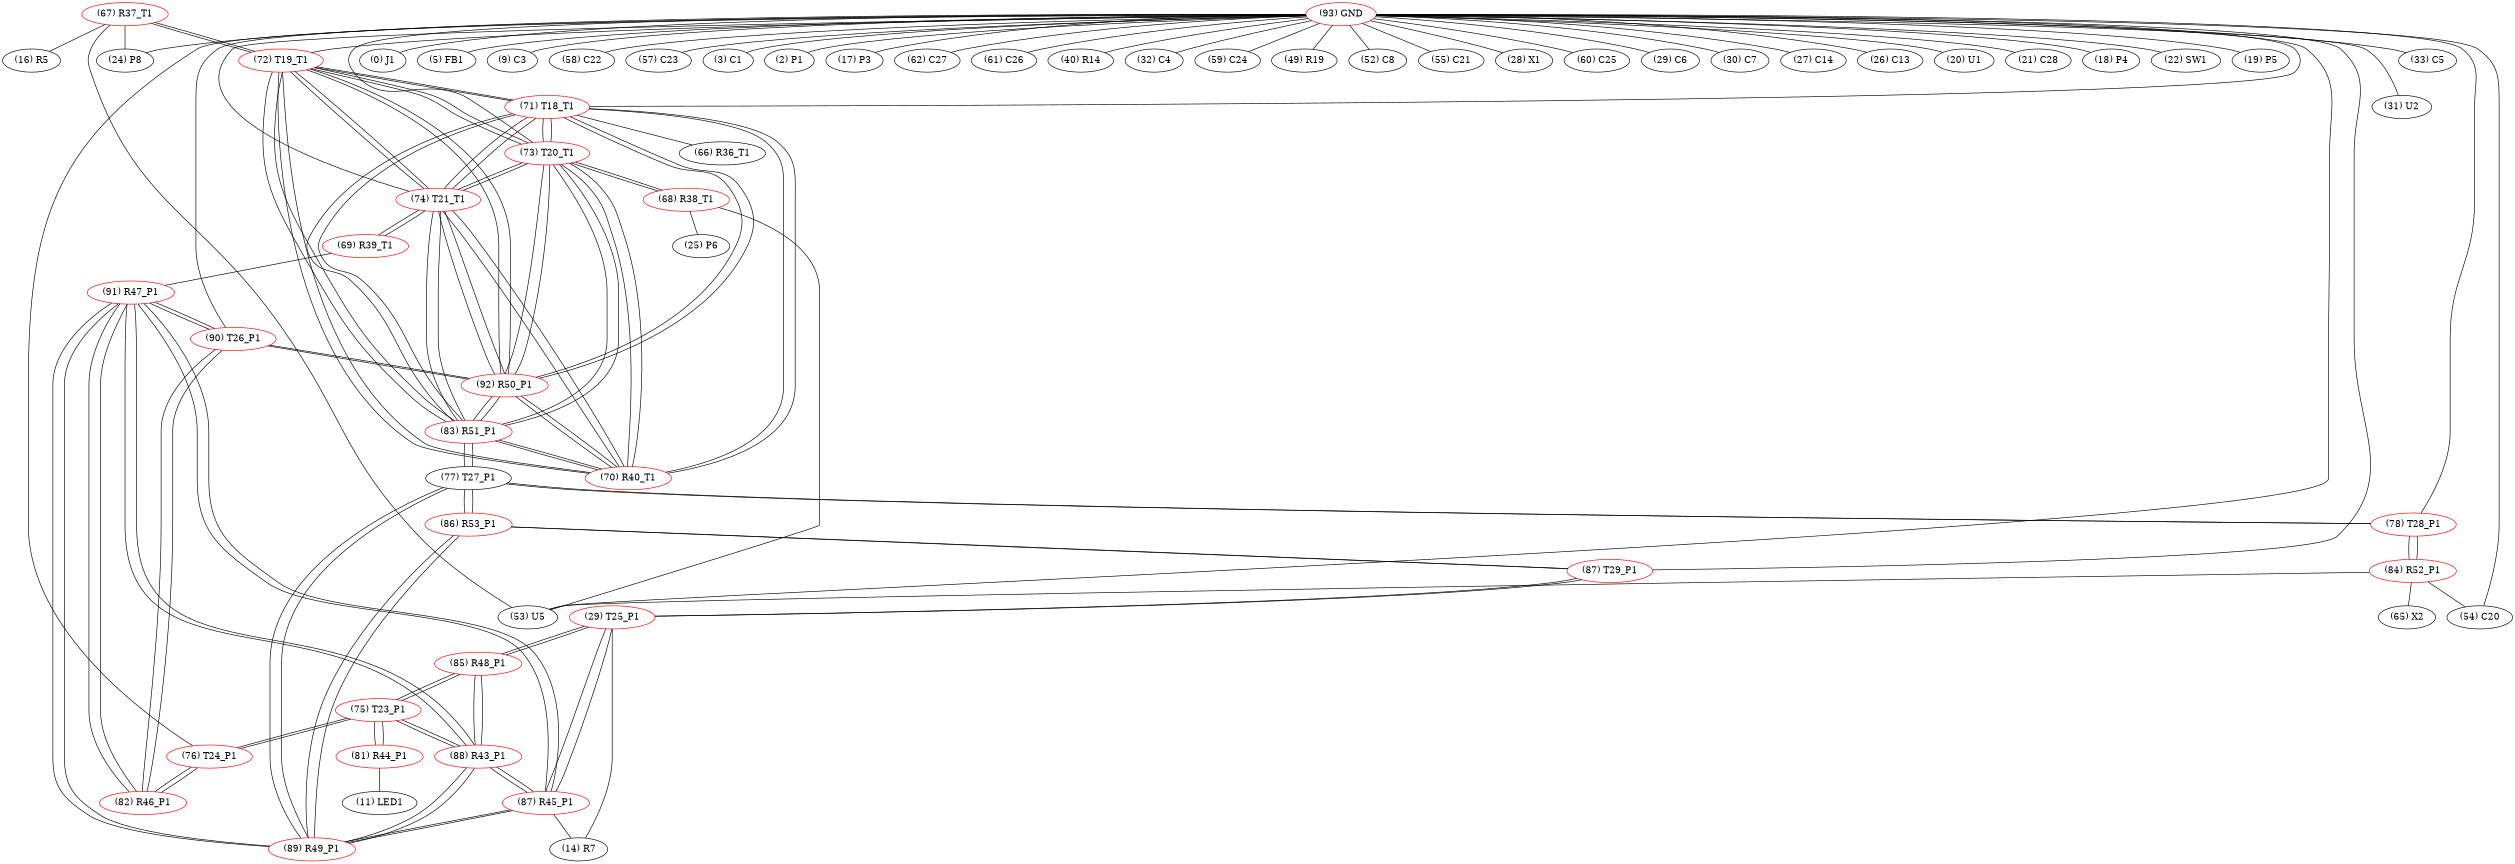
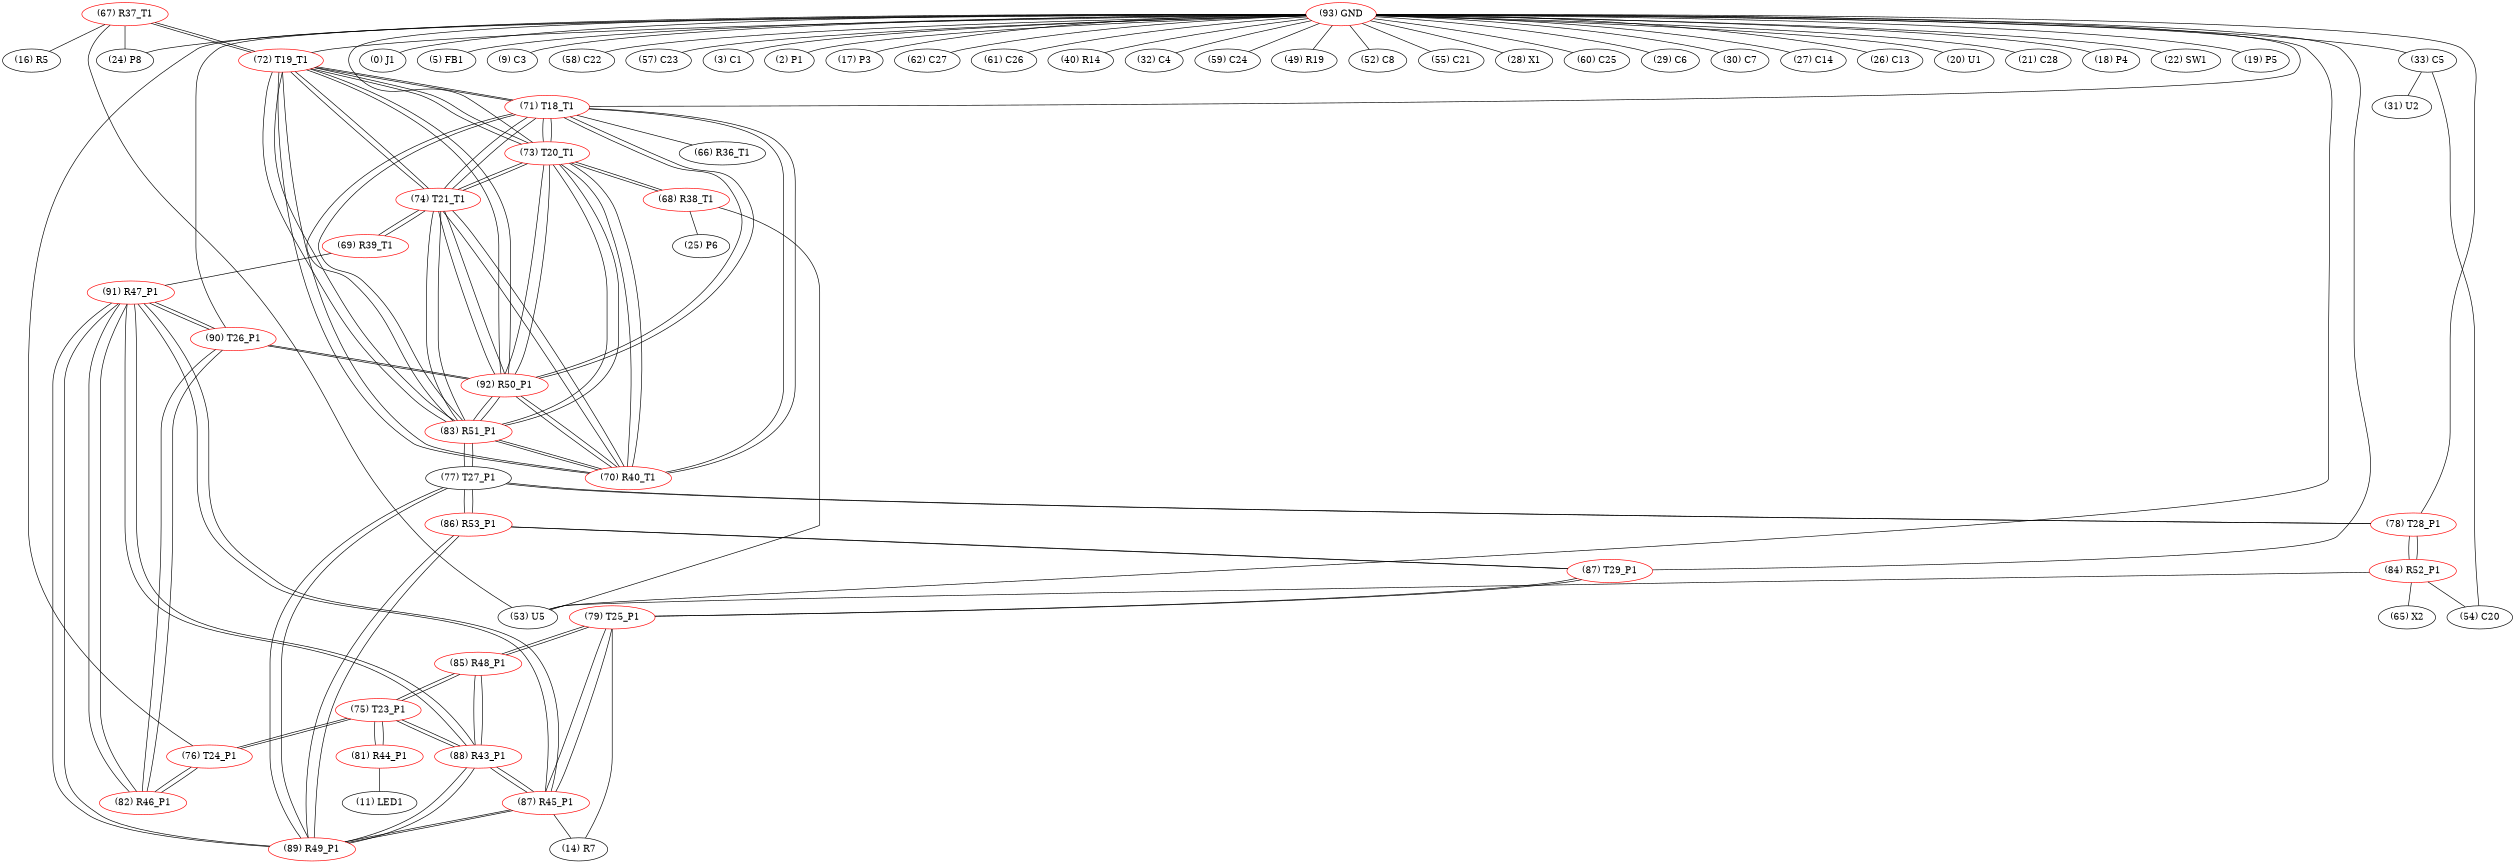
(1900, 23) -> (2415, 84)
(370, 36) -> none
(2494, 66) -> (2475, 336)
(612, 617) -> (612, 617)
